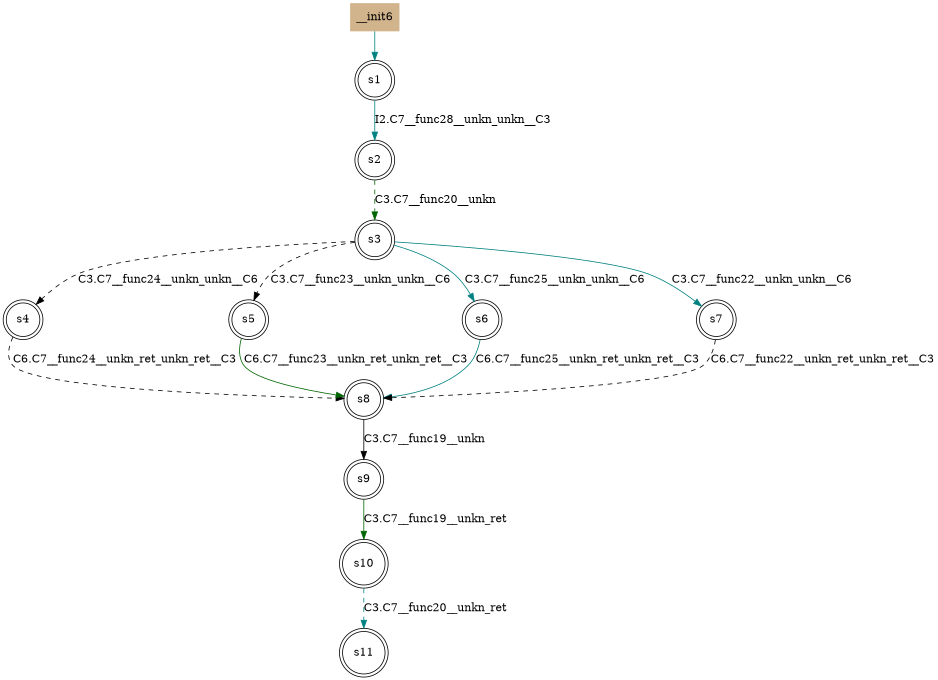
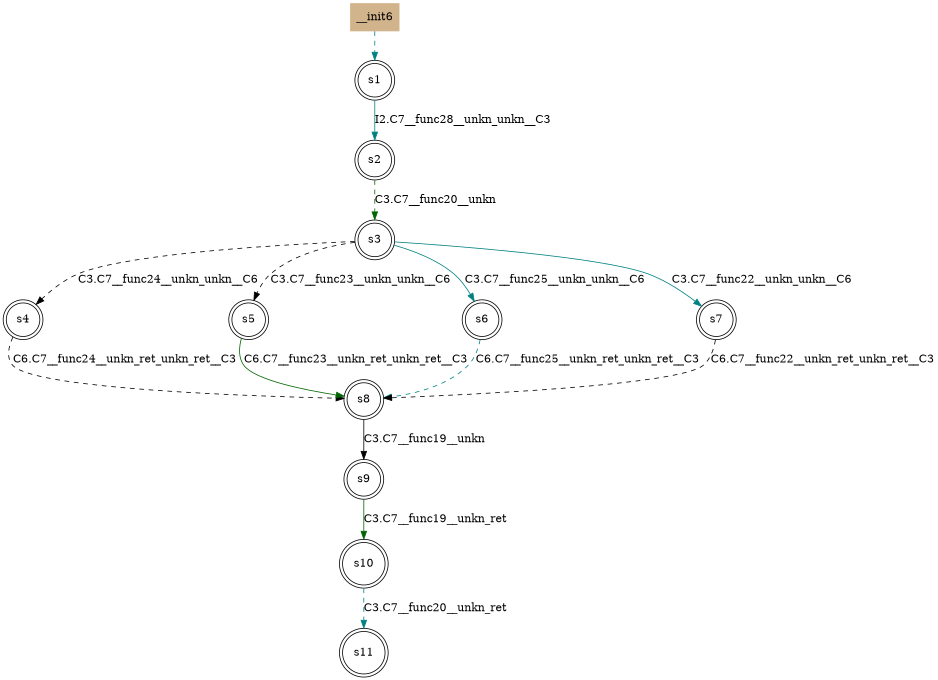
(375, 42) -> (375, 42)
(446, 381) -> (446, 381)
